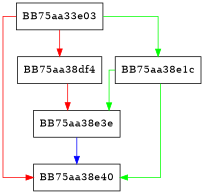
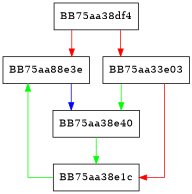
(147, 16) -> (164, 139)
(60, 39) -> (121, 39)
(3, 102) -> (121, 93)
(77, 124) -> (46, 70)
(161, 147) -> (96, 147)
